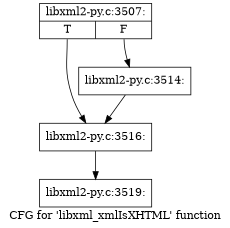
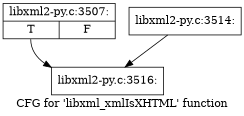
(125, 50) -> none
(96, 193) -> none
